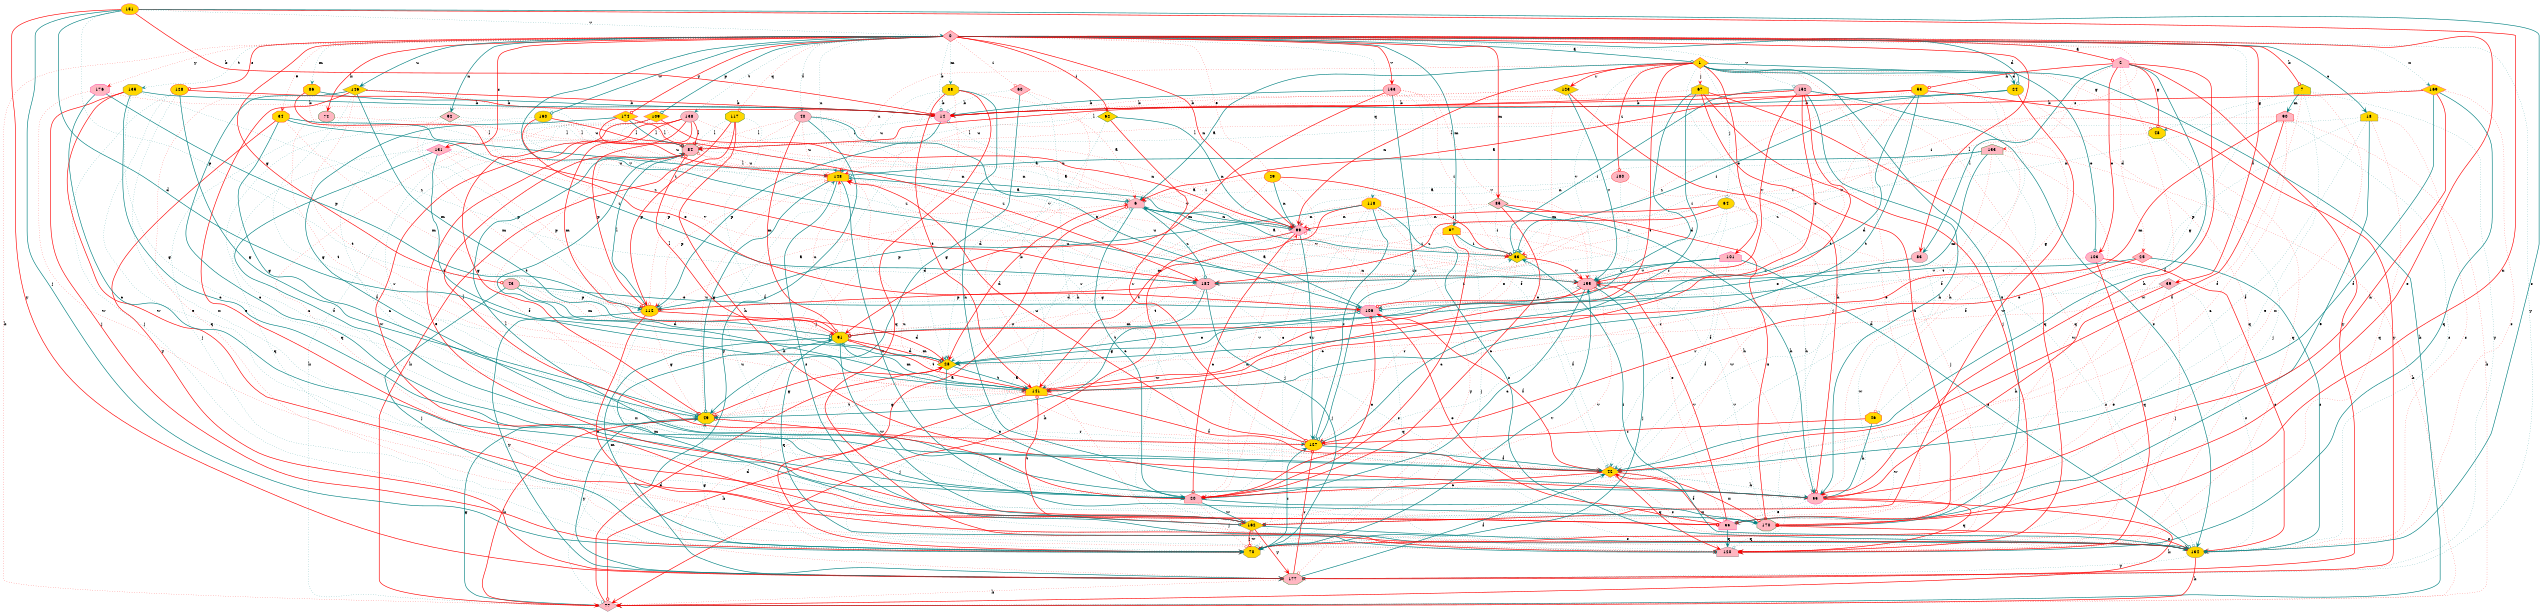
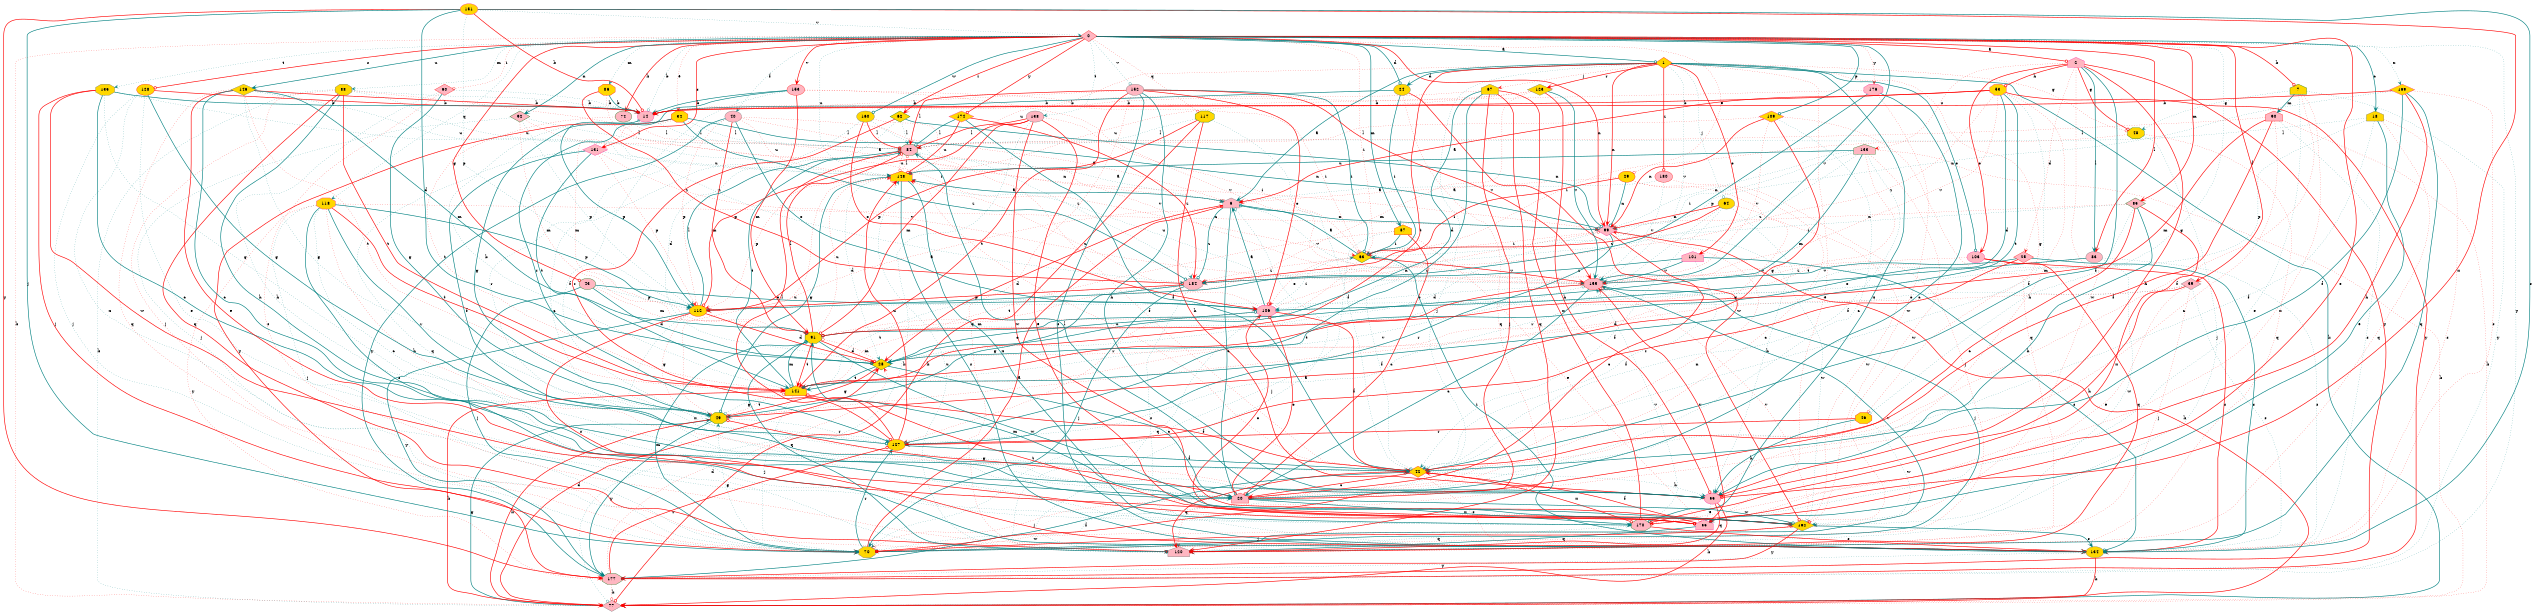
(589, 395) -> none
